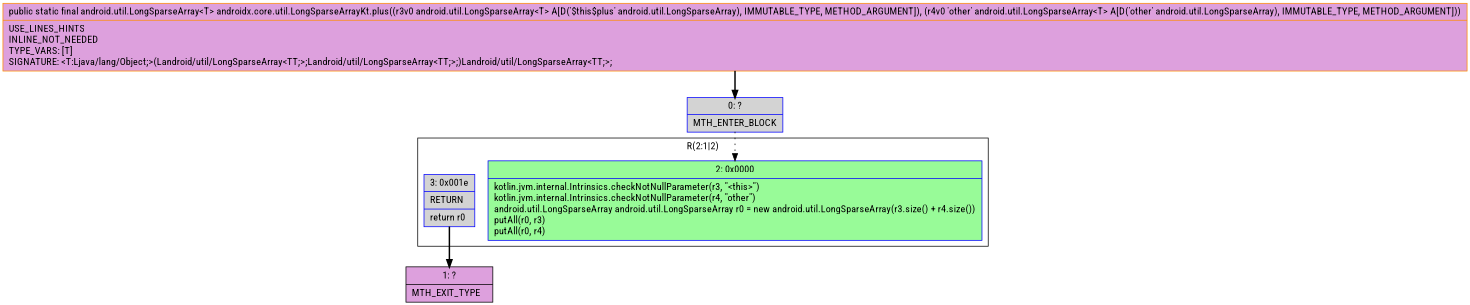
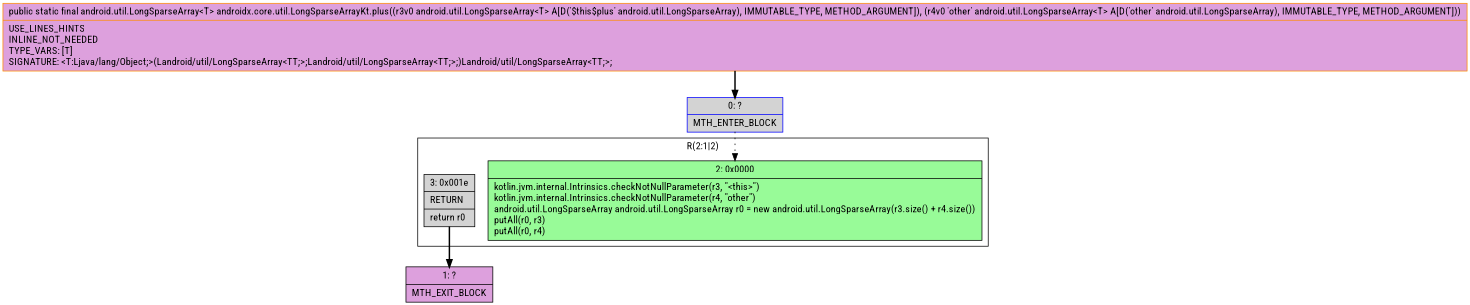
(449, 201) -> (449, 201)
(735, 201) -> (735, 201)
(446, 293) -> (449, 293)
